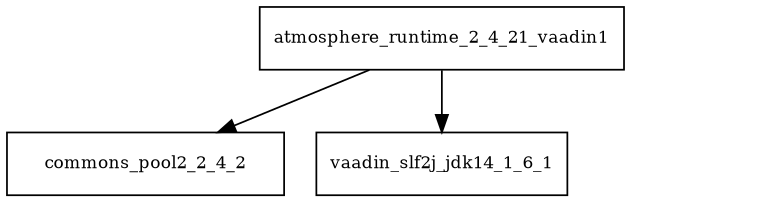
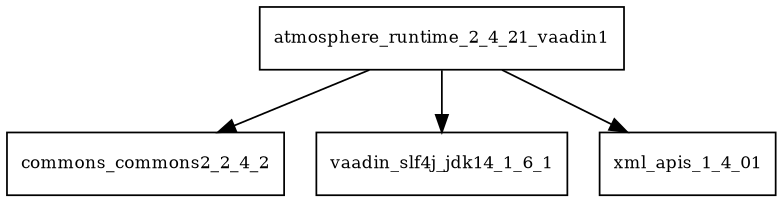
(146, 164) -> (146, 164)
(442, 164) -> (442, 164)
none -> (688, 164)
